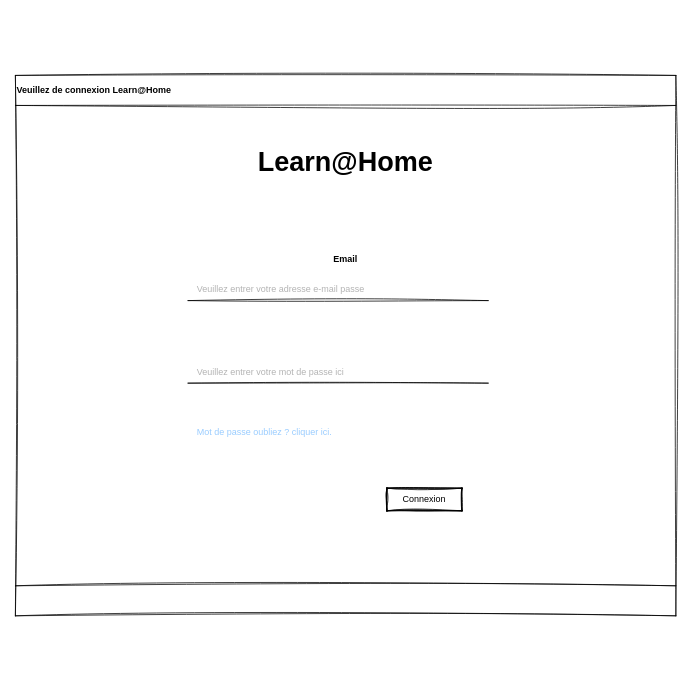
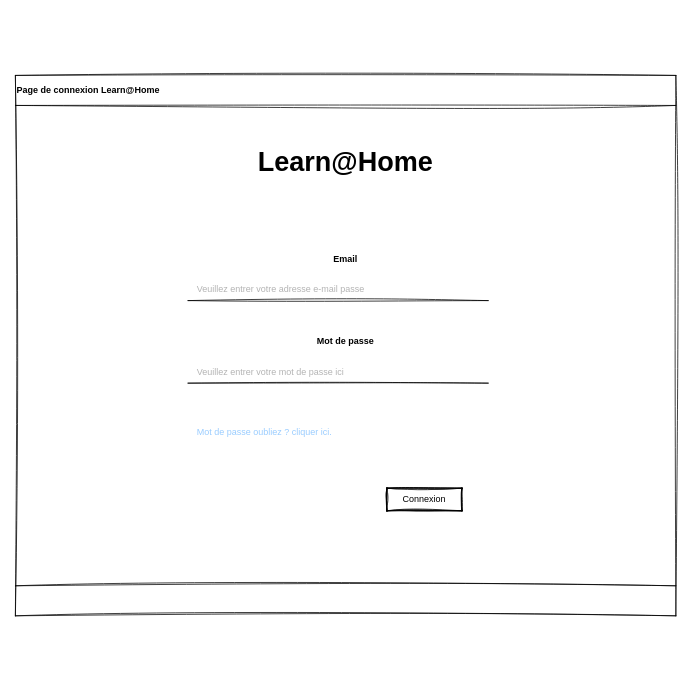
(89, 90) -> (83, 90)
none -> (345, 342)
